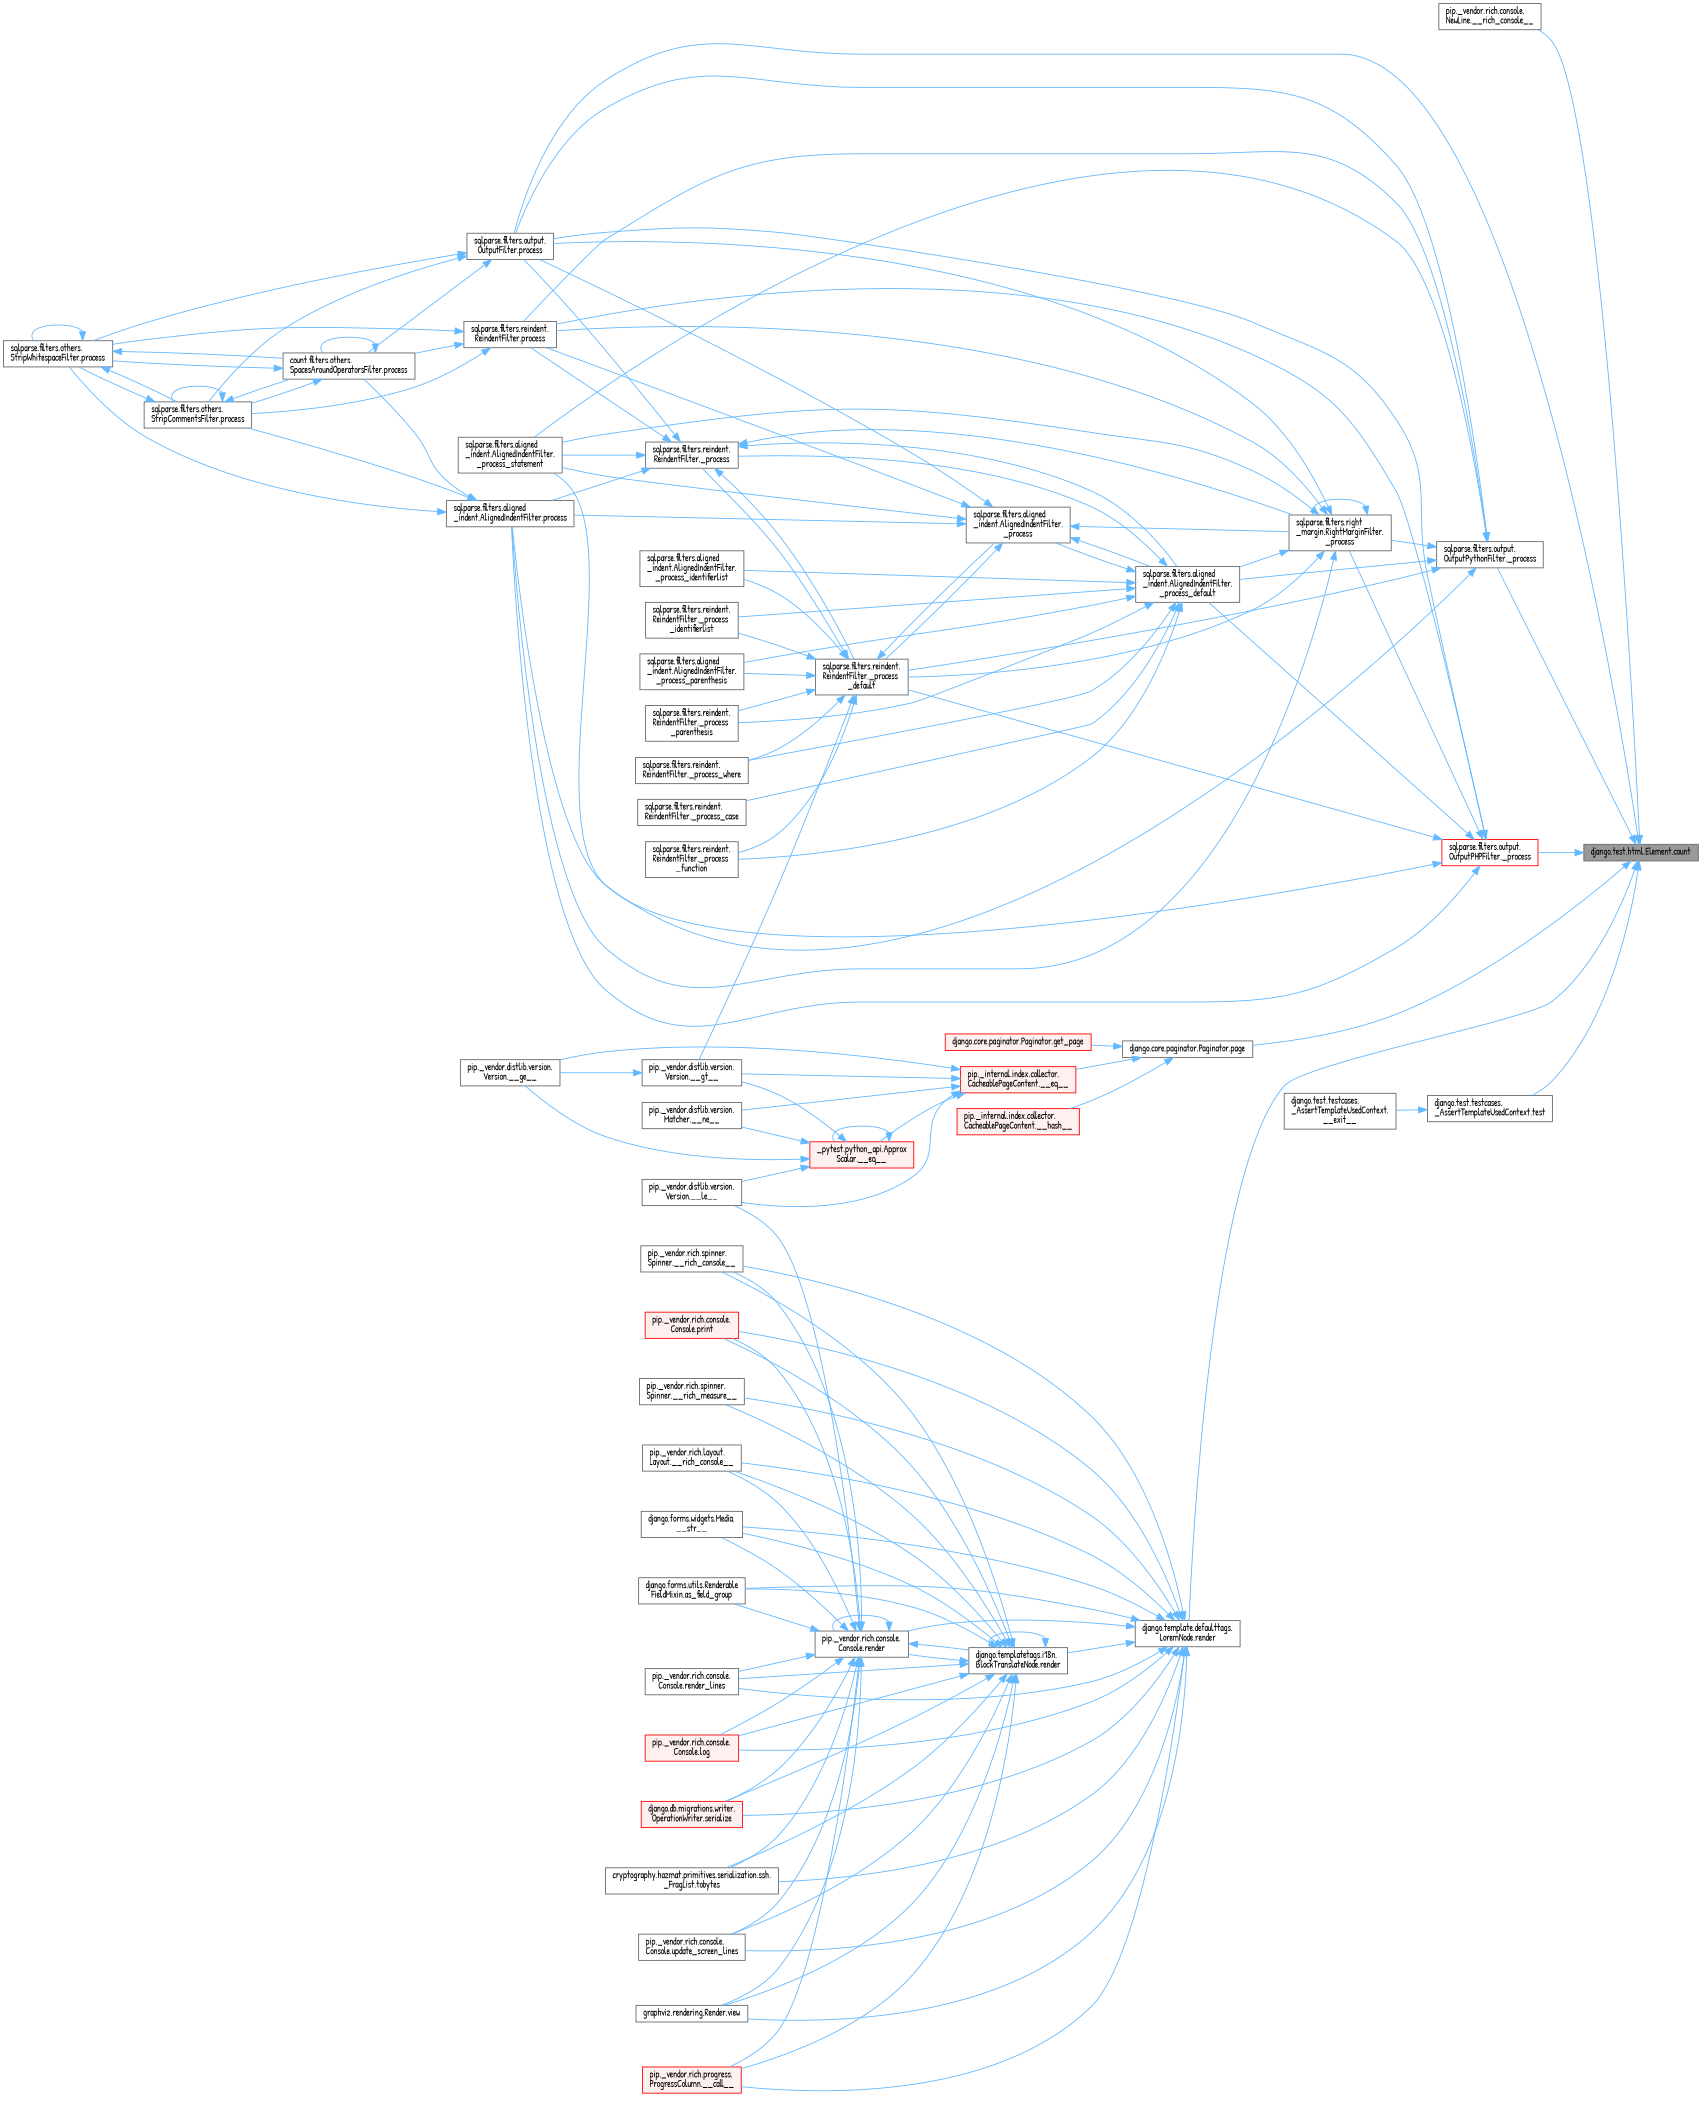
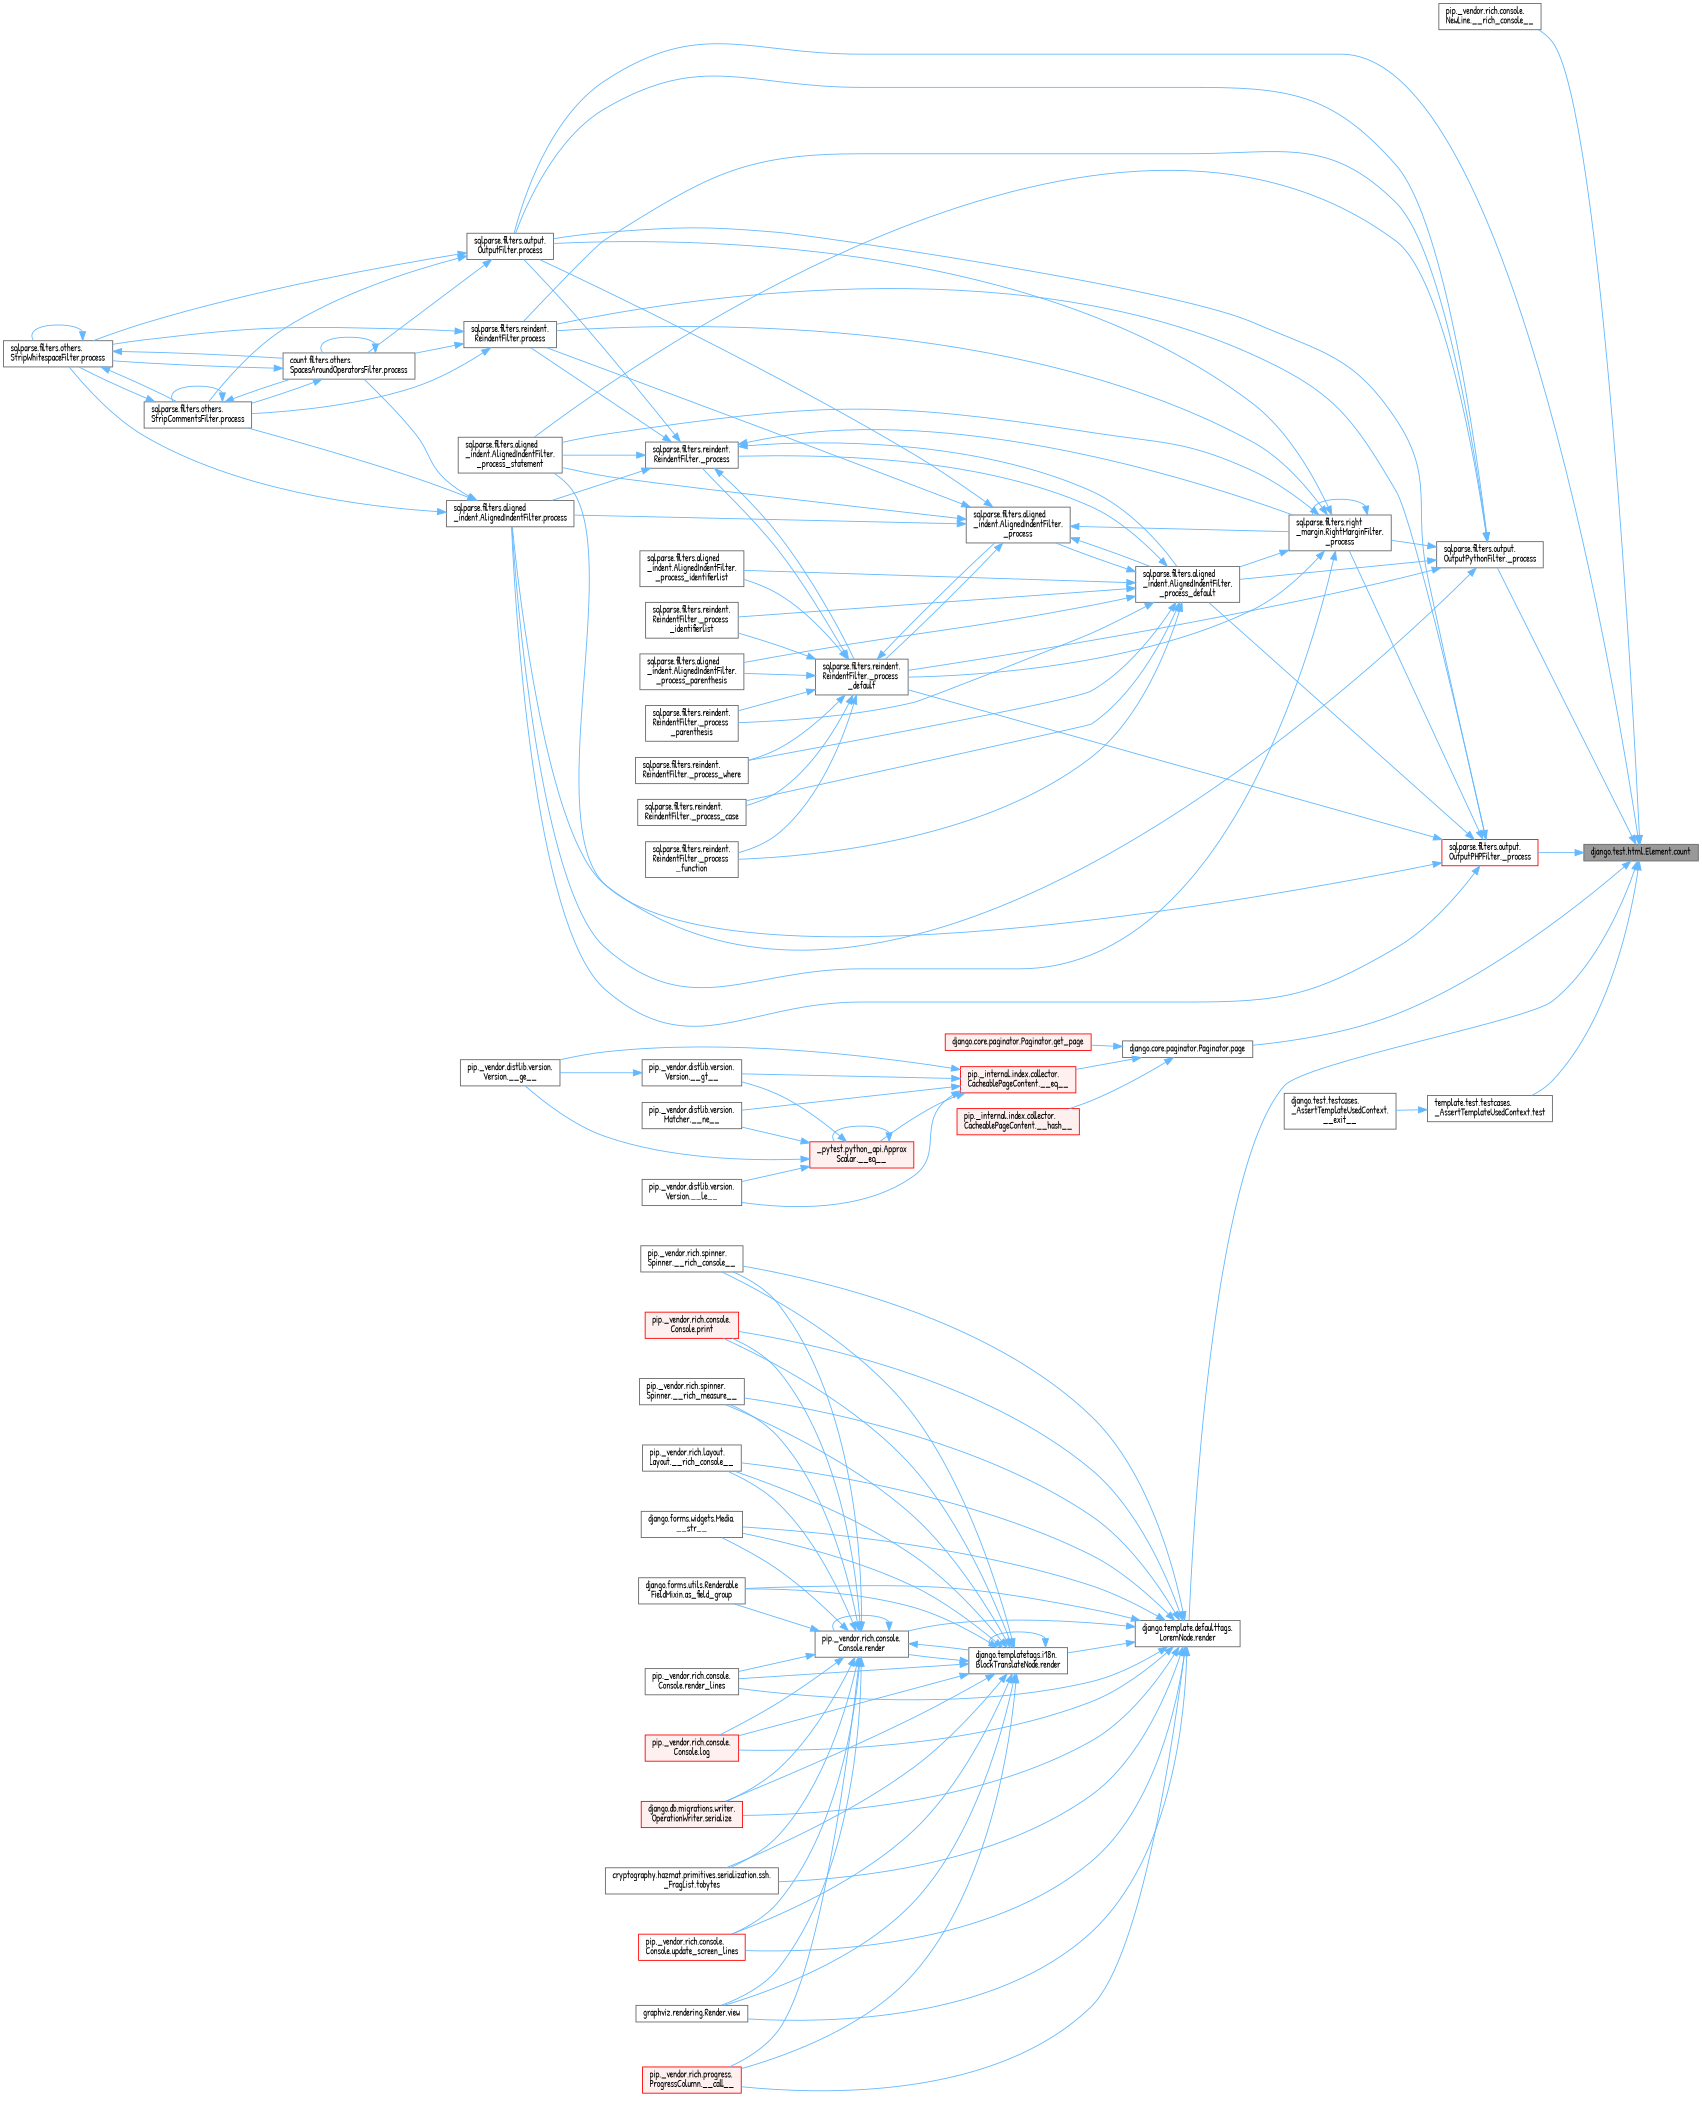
(779, 883) -> (808, 765)
(1490, 1109) -> (1490, 1109)
(822, 1366) -> (815, 1492)
(692, 1947) -> (692, 1947)
